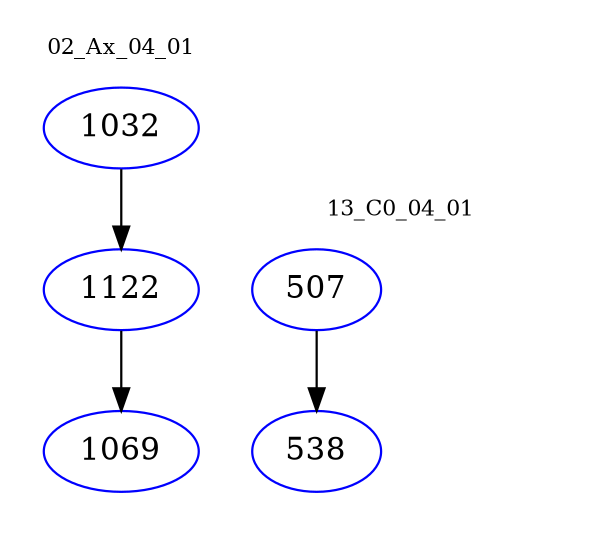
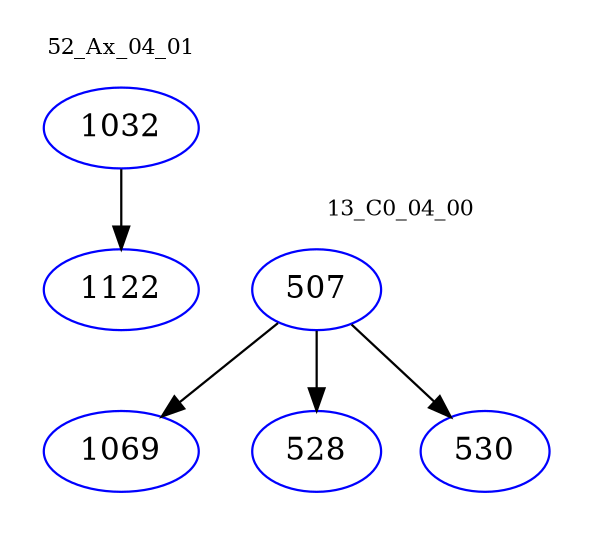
(121, 48) -> (121, 48)
(401, 210) -> (401, 210)
(121, 360) -> (249, 347)
(317, 451) -> (317, 451)
none -> (485, 451)
